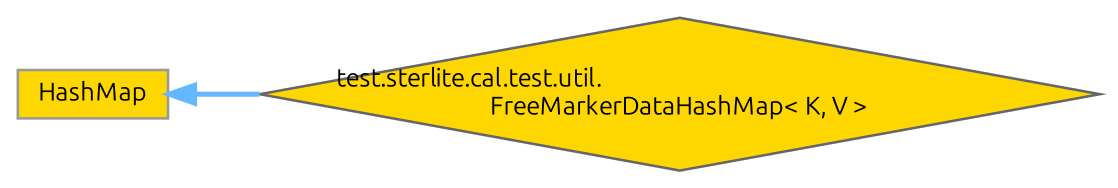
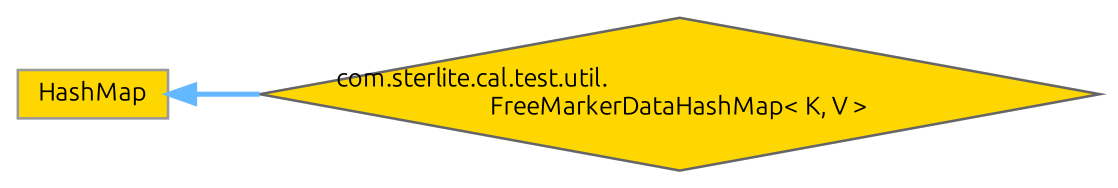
(680, 94) -> (680, 94)
